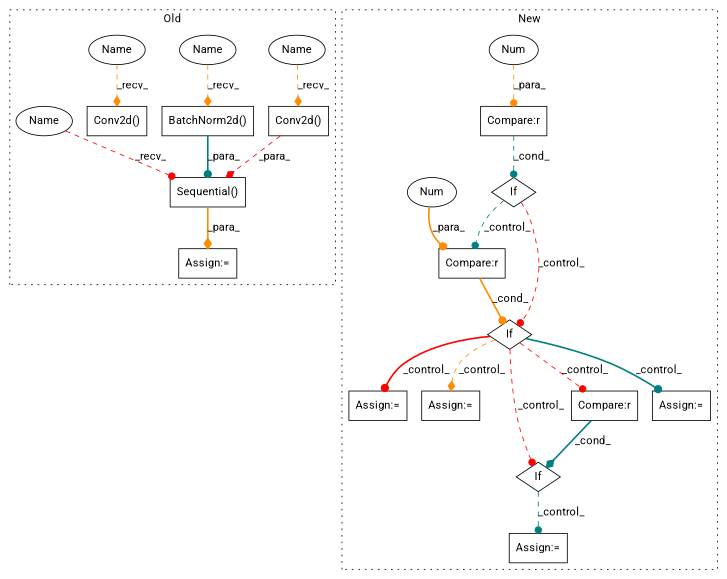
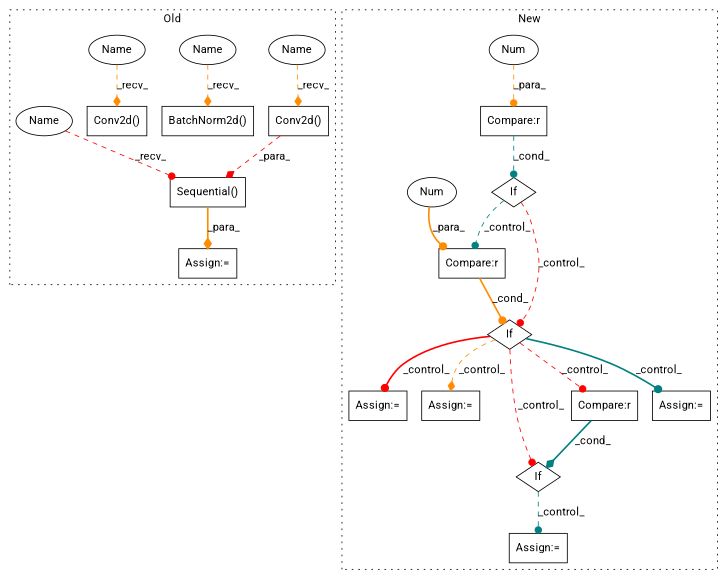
(208, 153) -> none
